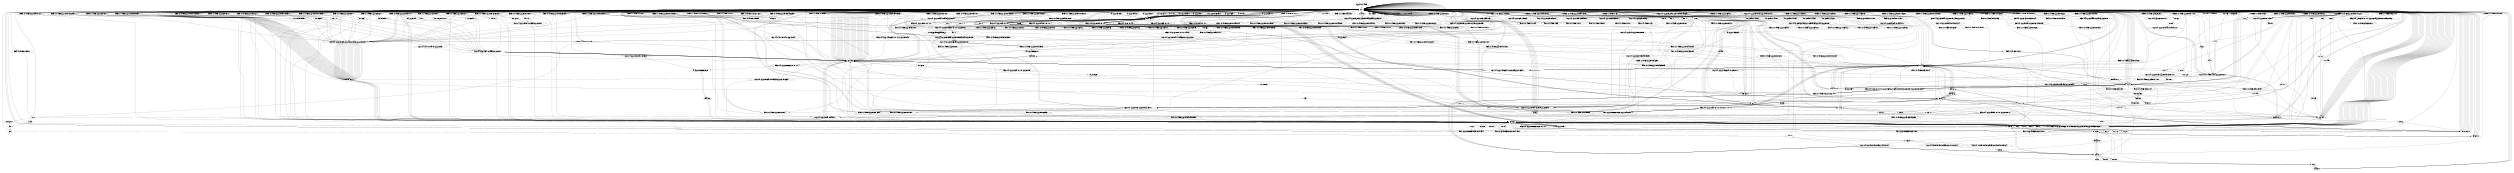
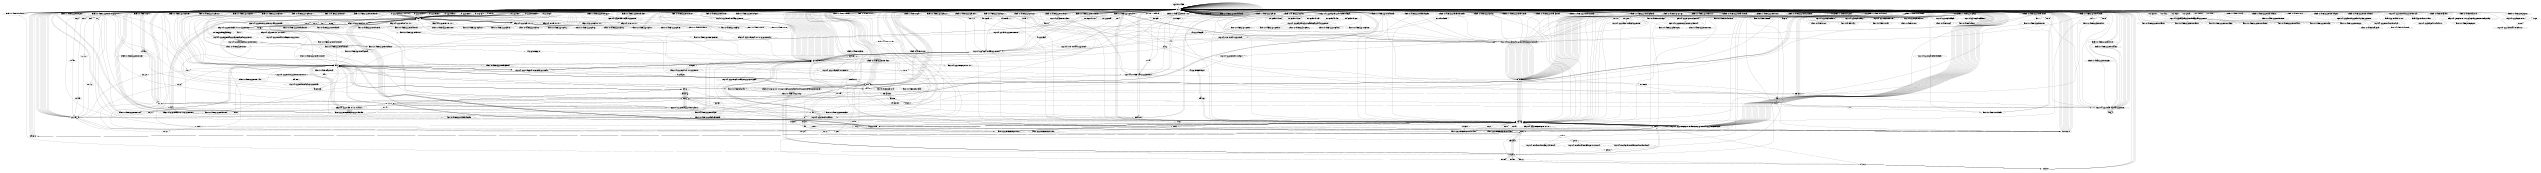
none -> (324, 75)
